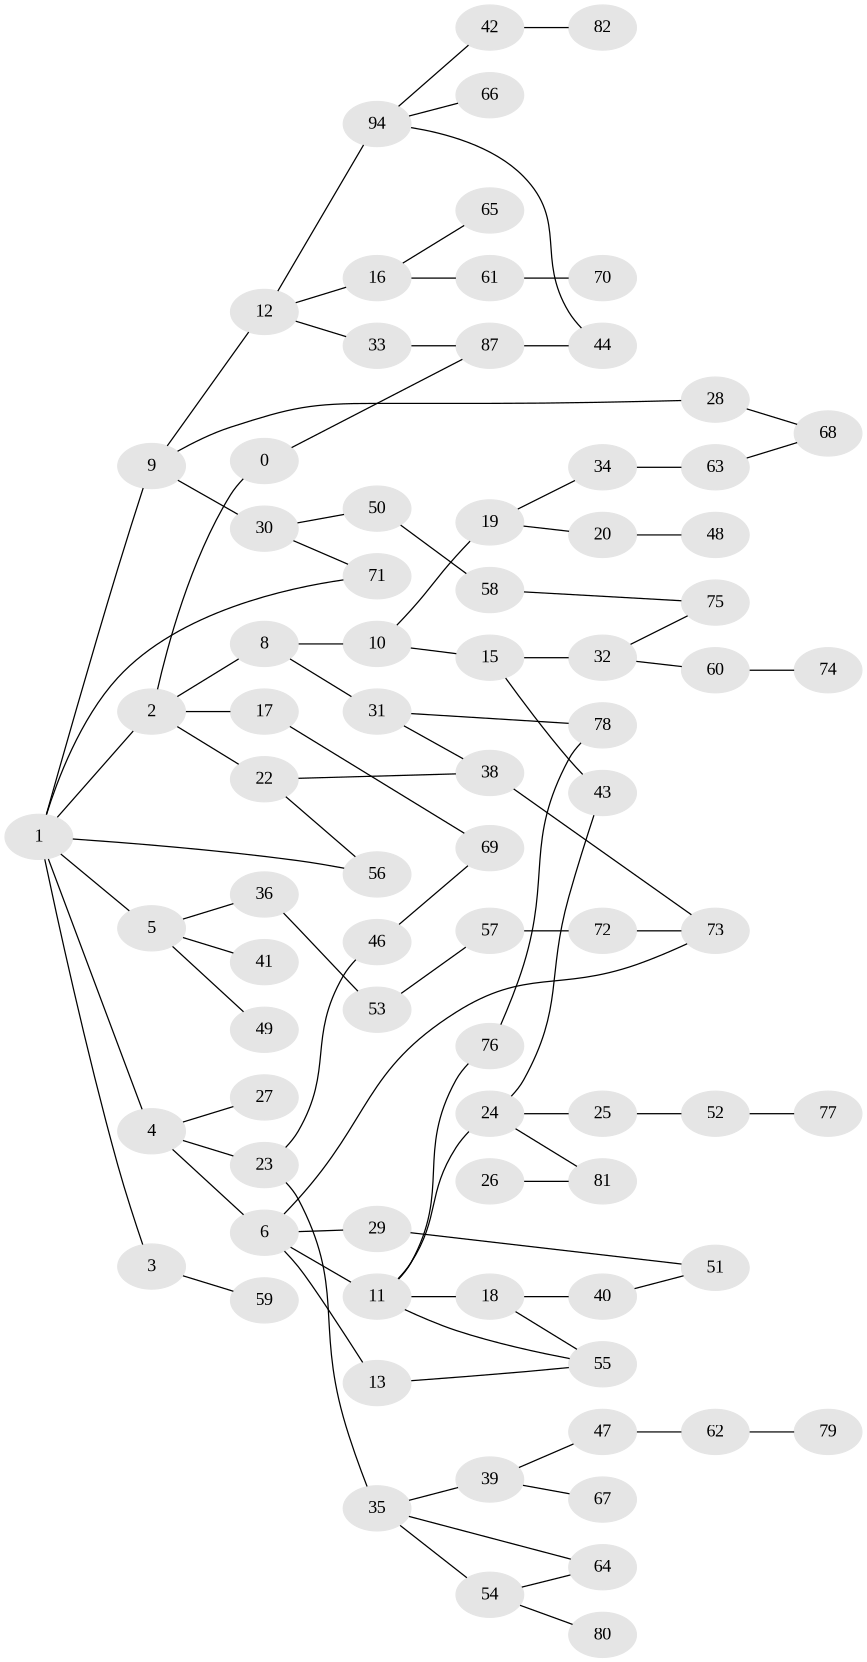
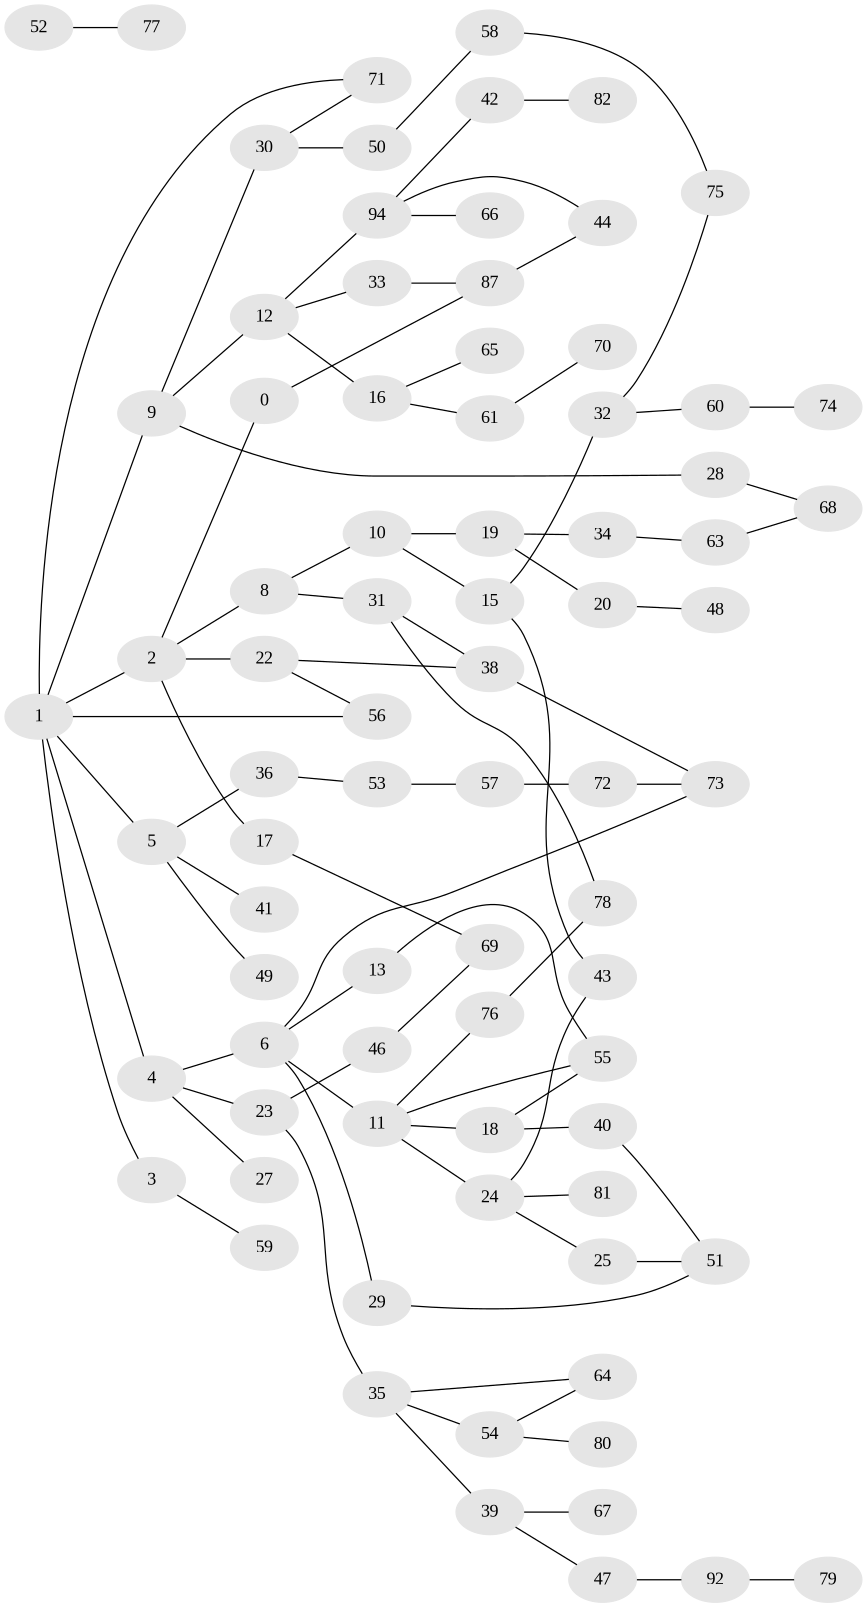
(659, 1114) -> (659, 1262)
(490, 1181) -> none
(715, 1432) -> (715, 1580)
